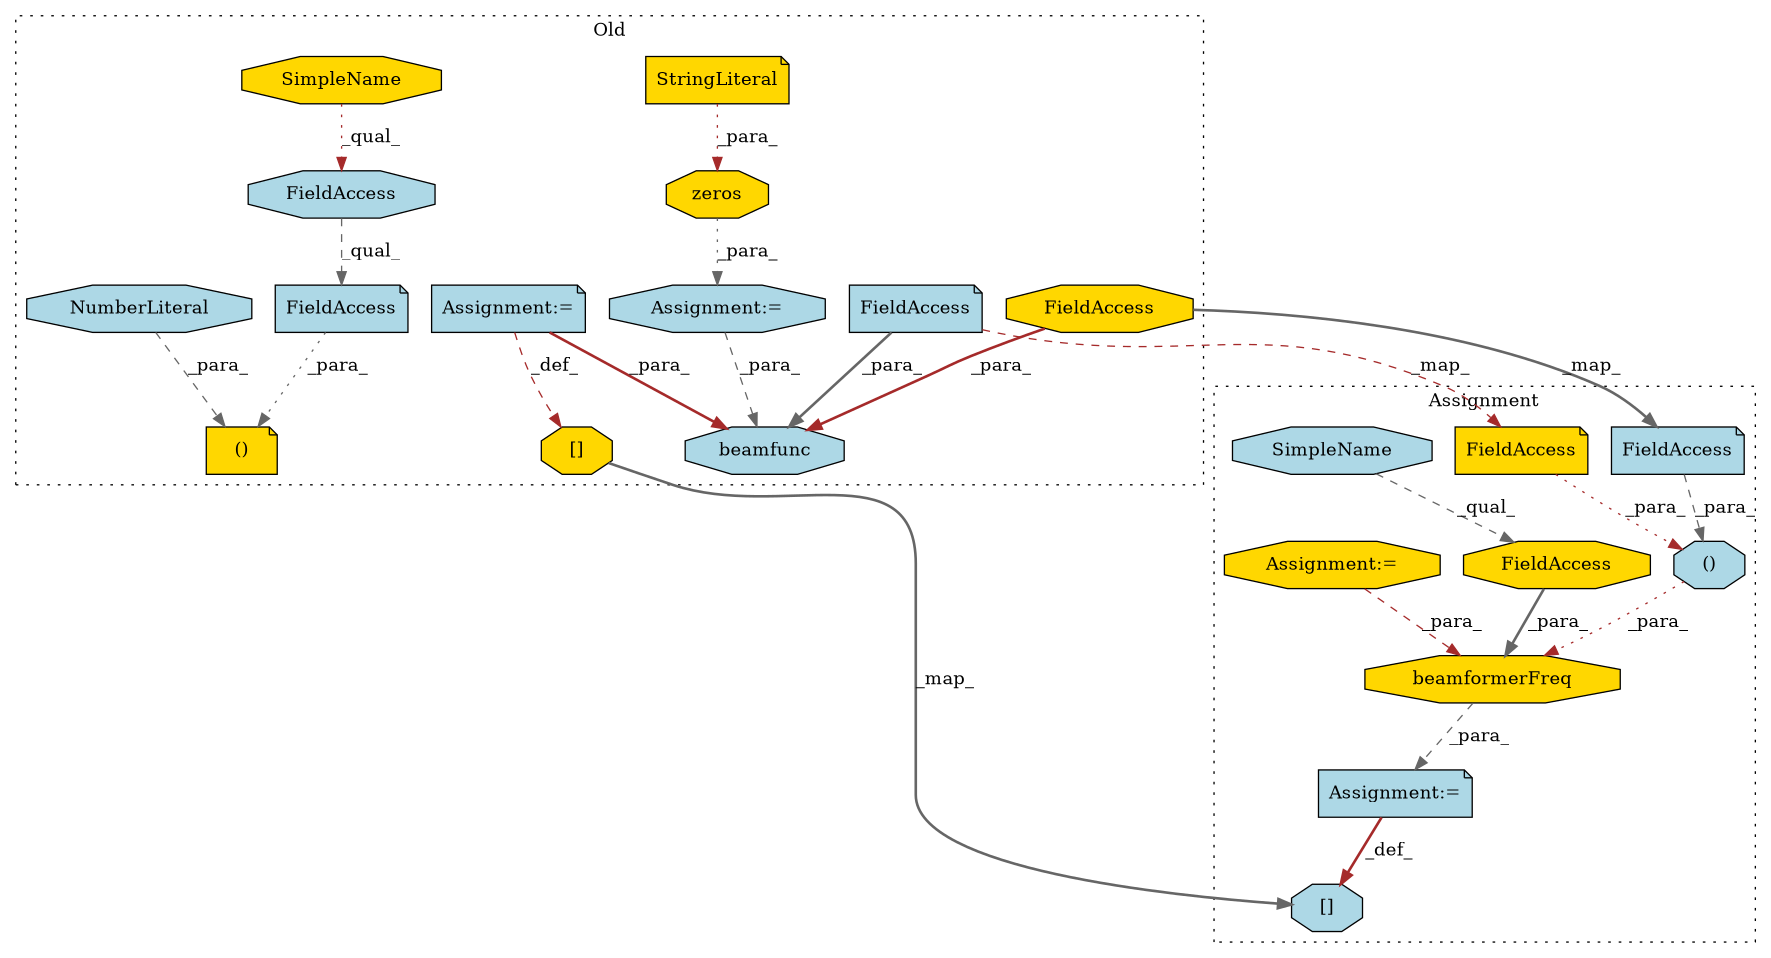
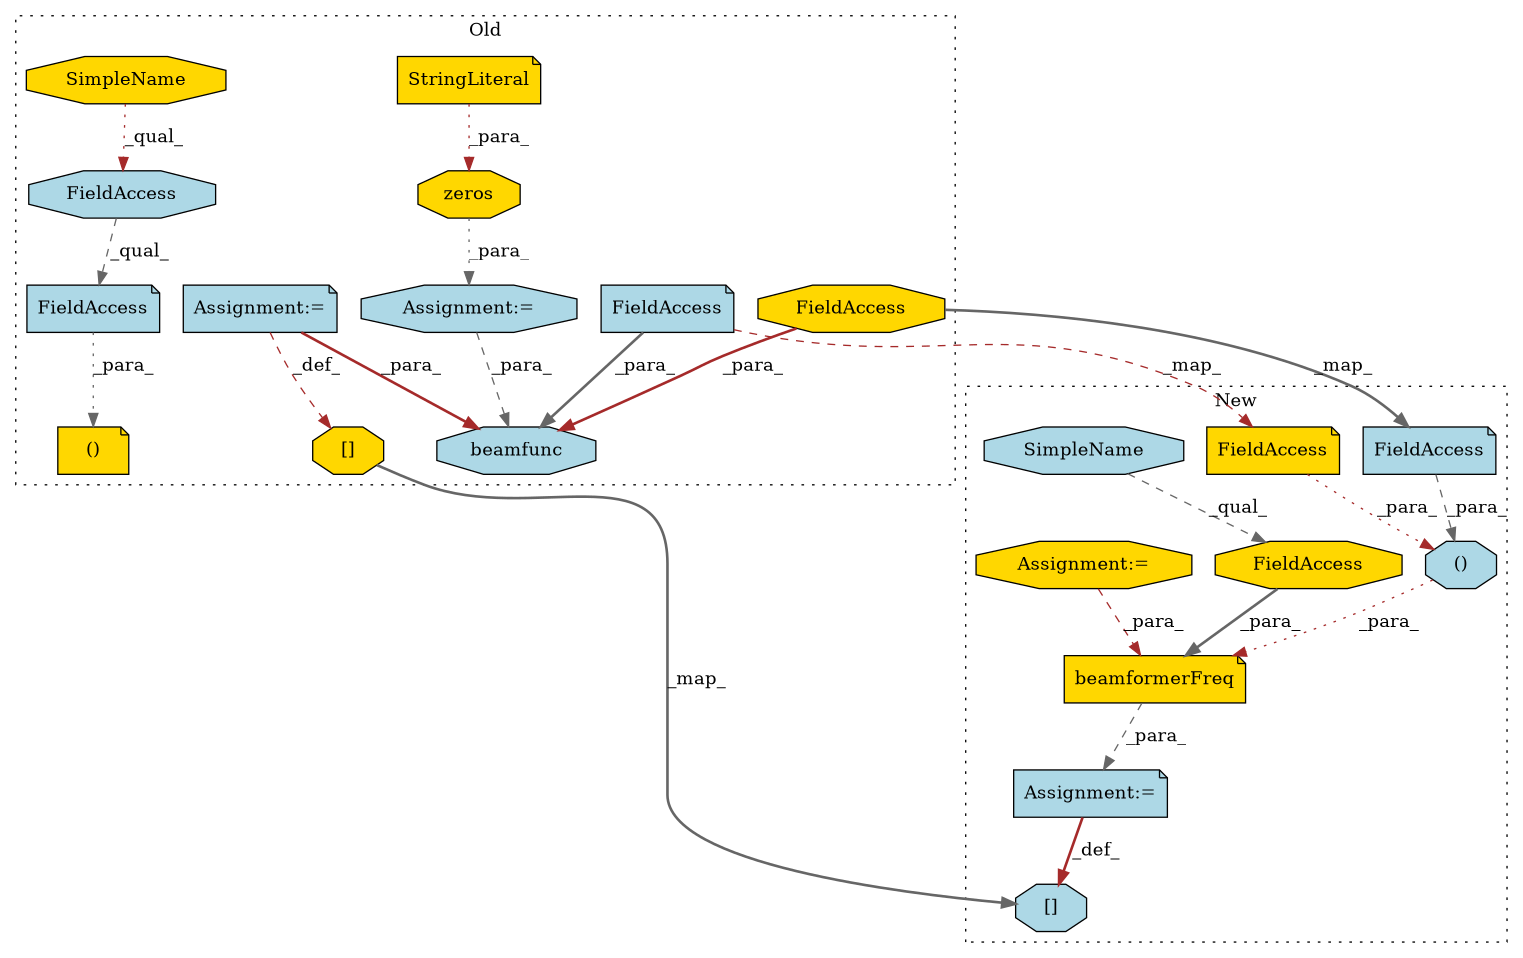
(139, 309) -> none
(1485, 401) -> (1236, 401)
(1493, 679) -> (1155, 679)
